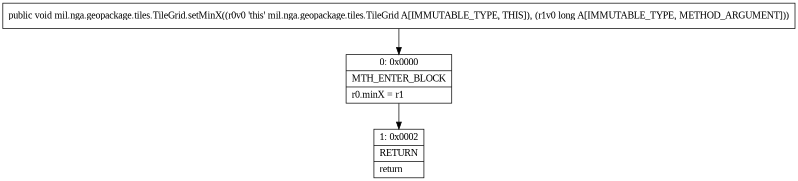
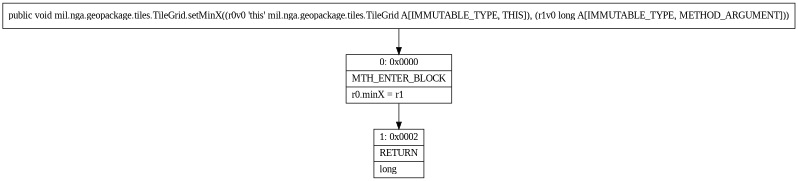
(391, 169) -> (388, 169)
